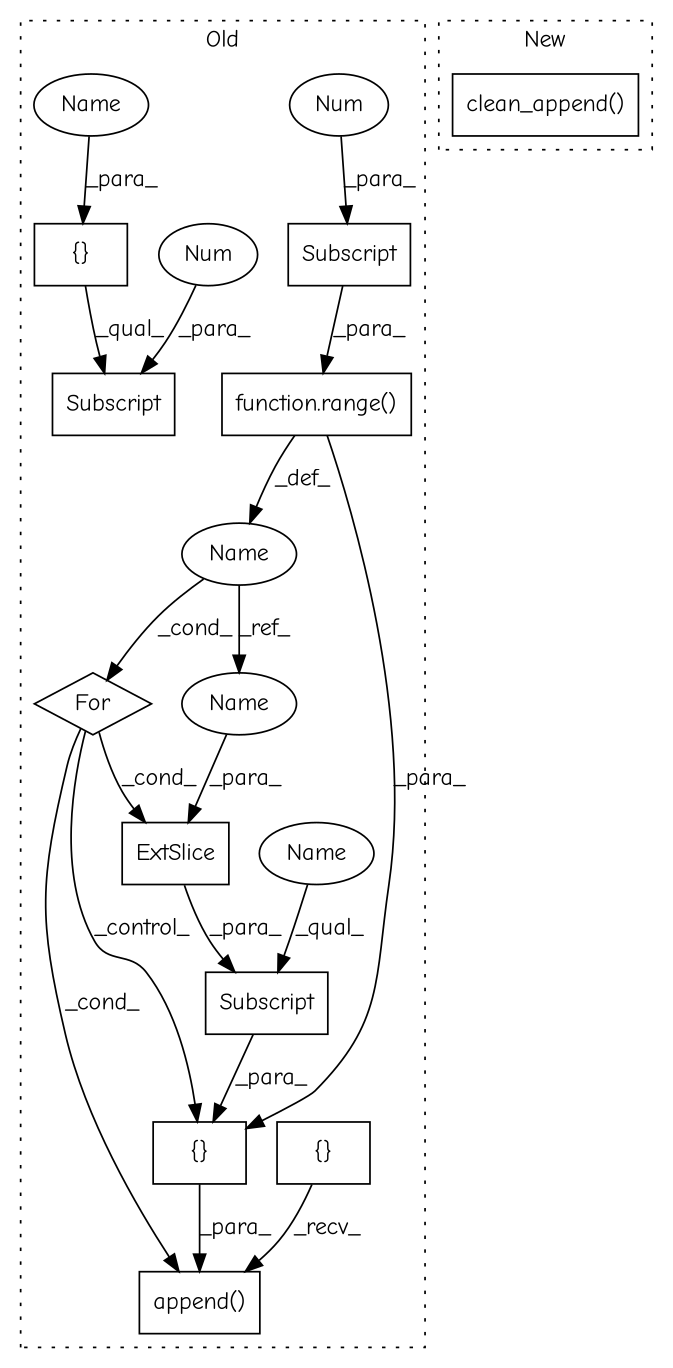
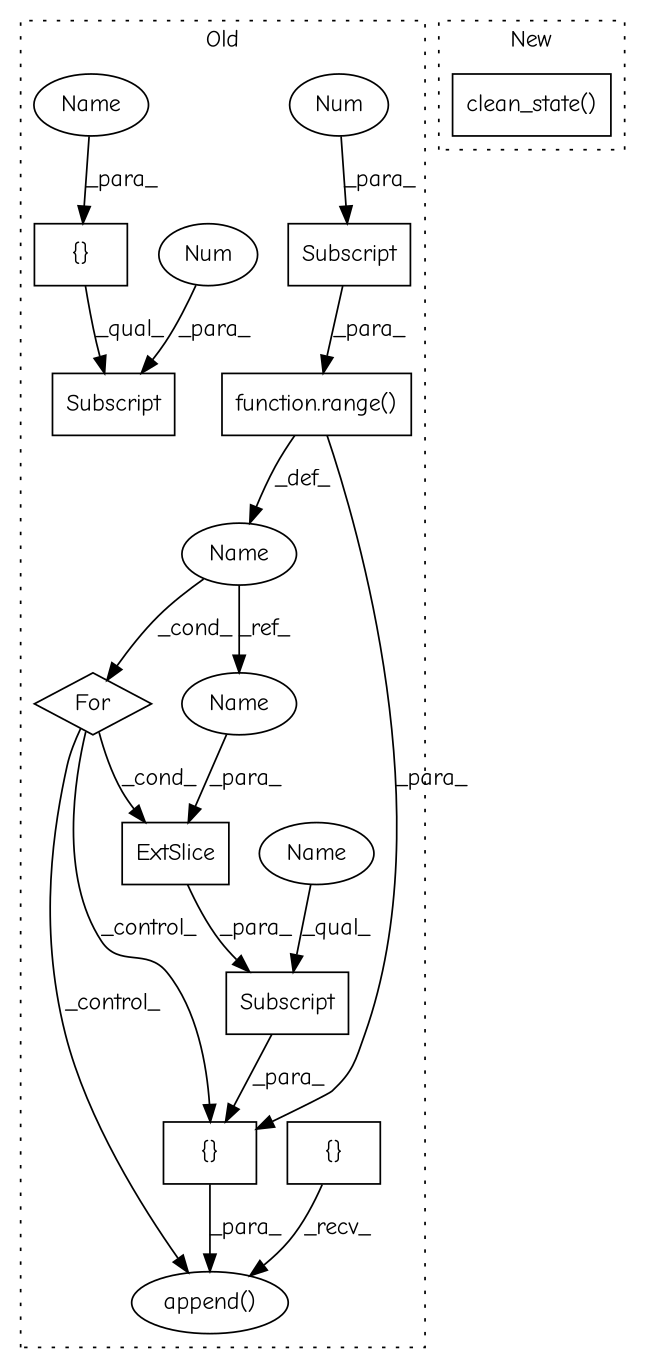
(546, 105) -> (532, 105)
(102, 1003) -> (113, 1003)
(200, 1303) -> (210, 1303)
